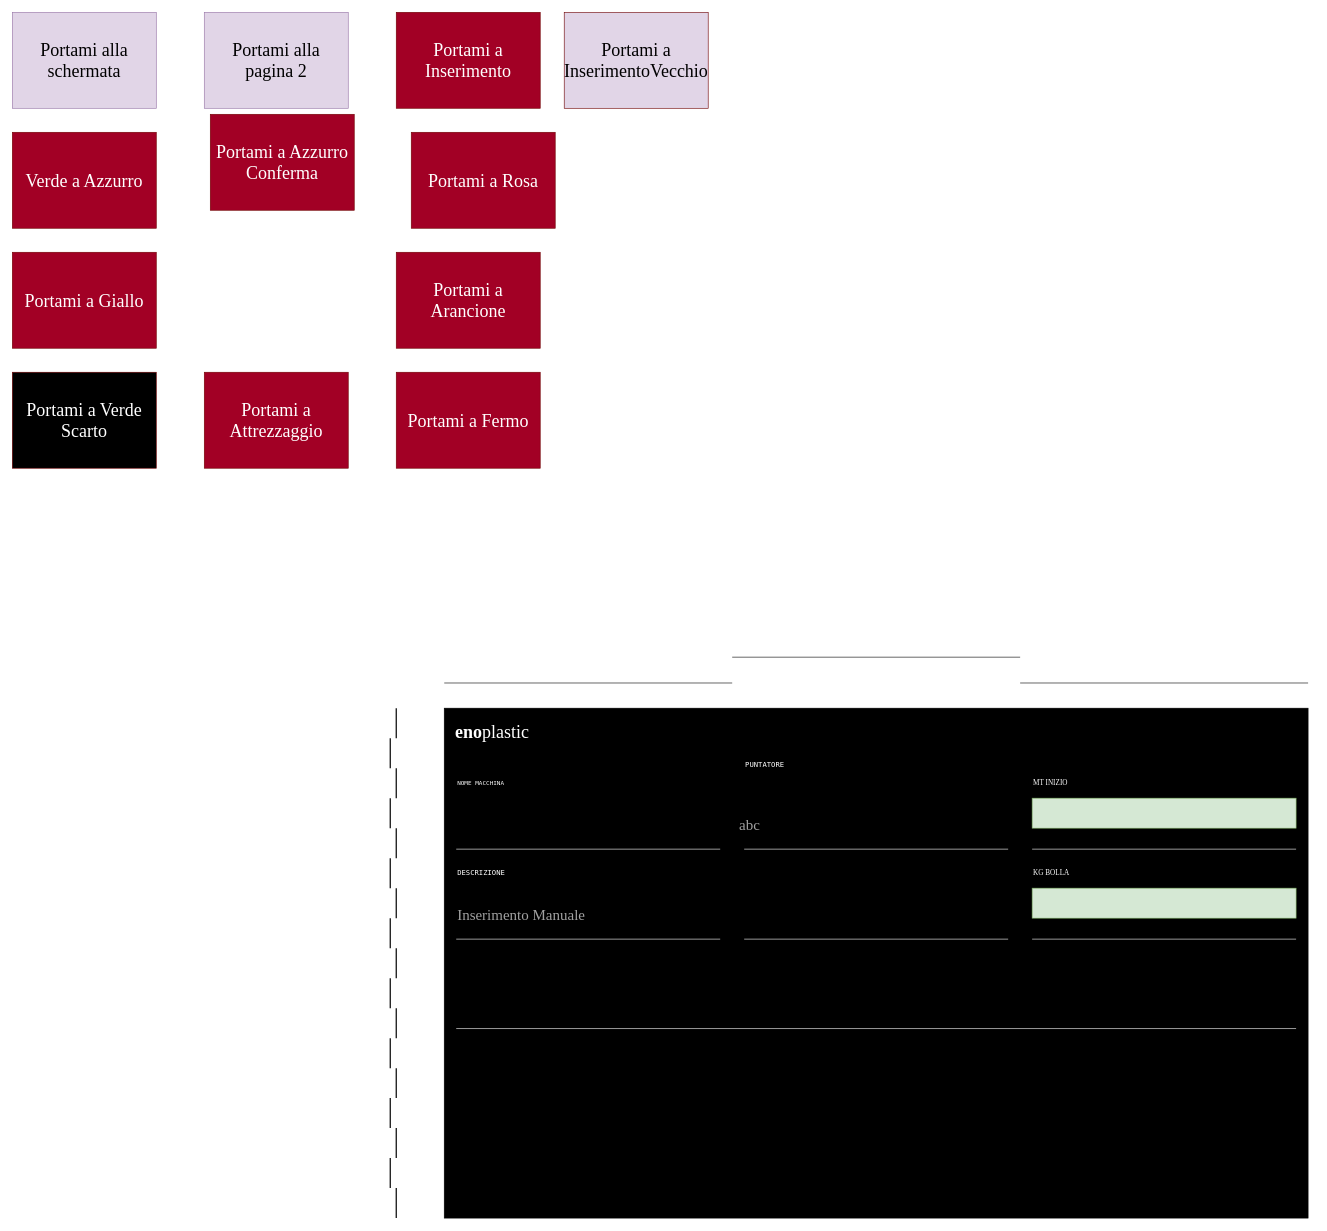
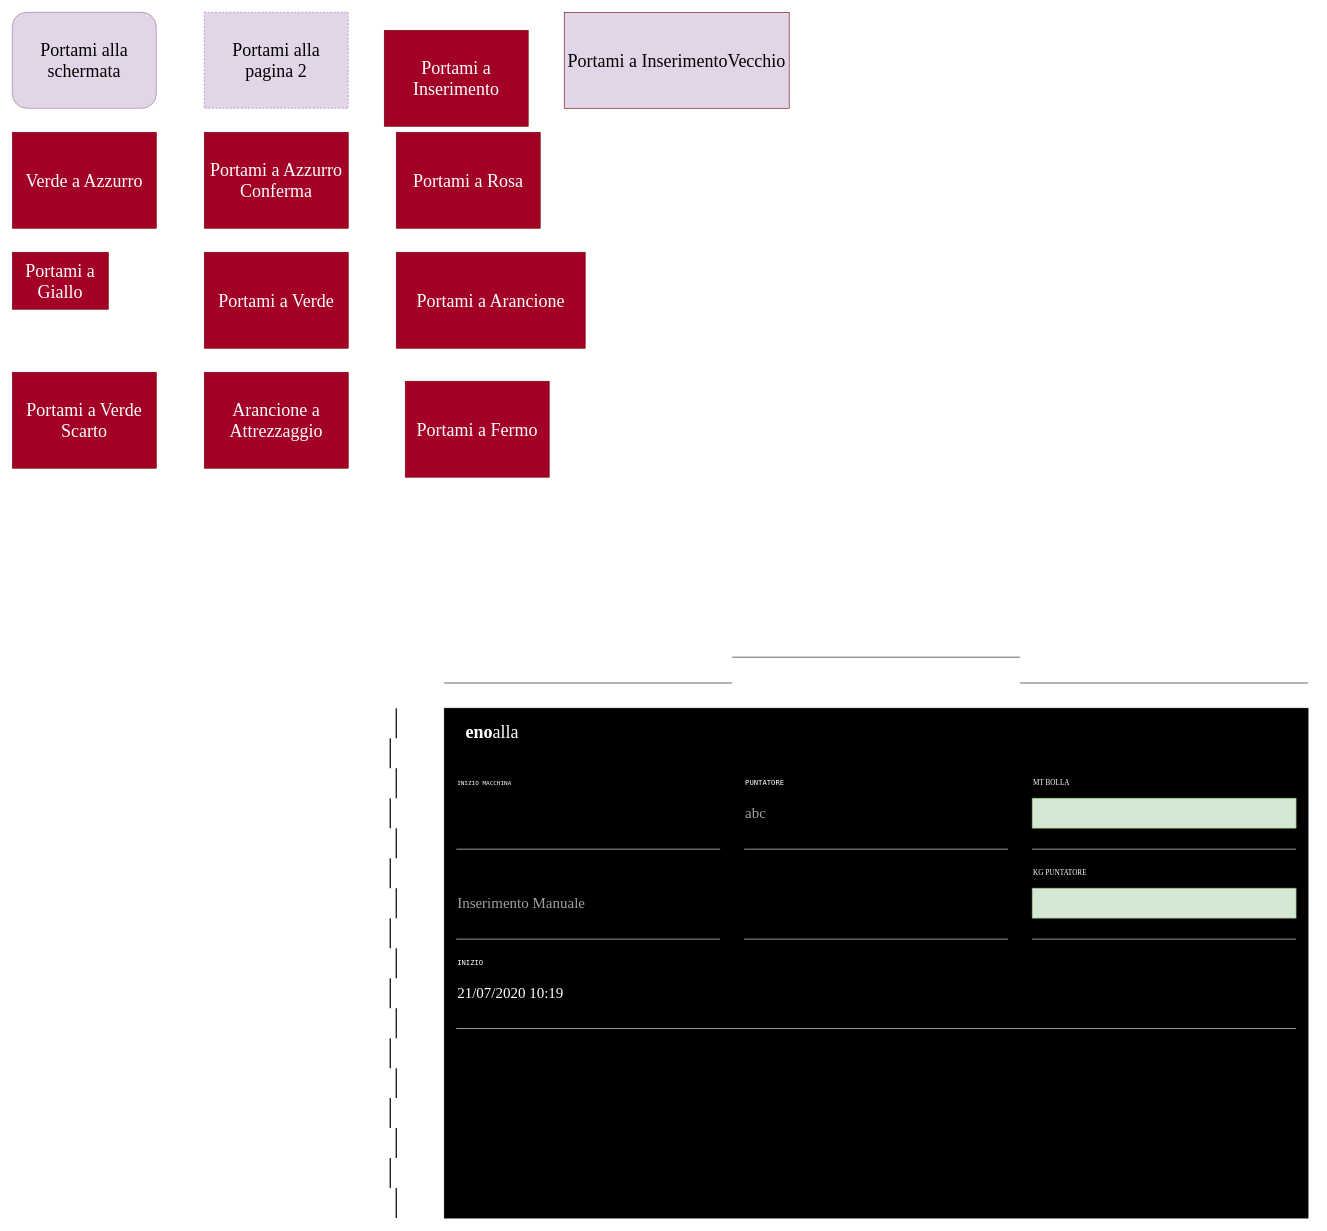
(84, 60) -> (84, 60)
(276, 60) -> (276, 60)
(468, 60) -> (456, 78)
(636, 60) -> (677, 60)
(282, 162) -> (276, 180)
(483, 180) -> (468, 180)
(84, 300) -> (60, 281)
none -> (276, 300)
(468, 300) -> (491, 300)
(84, 420) -> (84, 420)
(276, 420) -> (276, 420)
(468, 420) -> (477, 429)
(492, 732) -> (492, 732)
(885, 765) -> (885, 783)
(483, 783) -> (487, 783)
(1051, 783) -> (1049, 783)
(879, 825) -> (885, 813)
(594, 873) -> none
(1049, 873) -> (1057, 873)
(594, 915) -> (594, 903)
none -> (594, 963)
none -> (594, 993)
